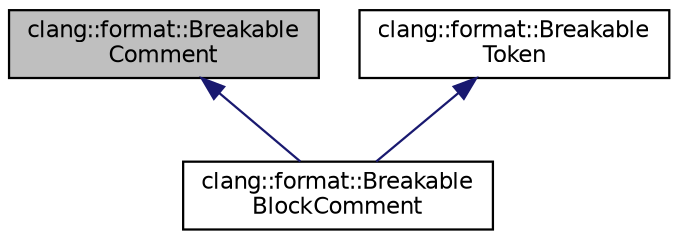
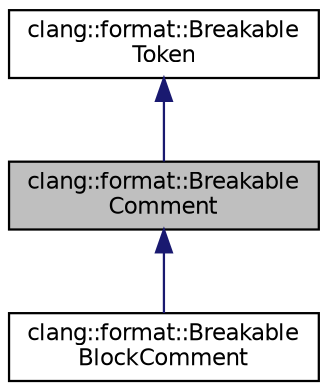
(417, 127) -> (164, 131)
